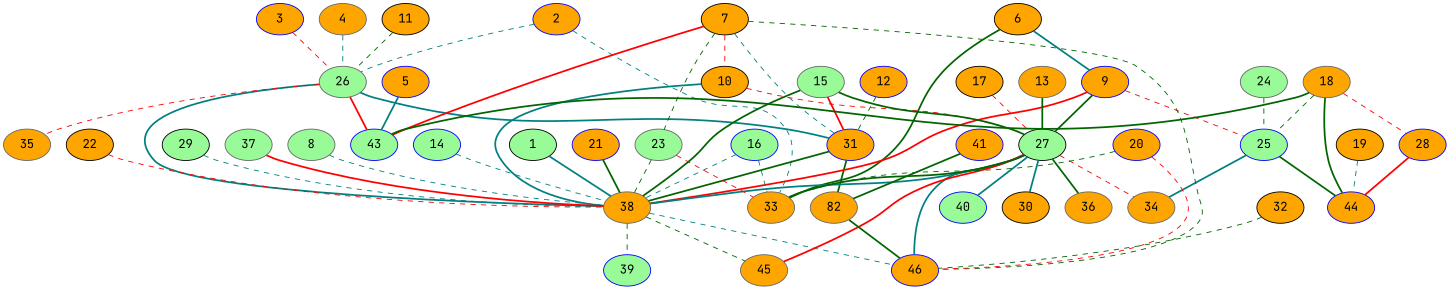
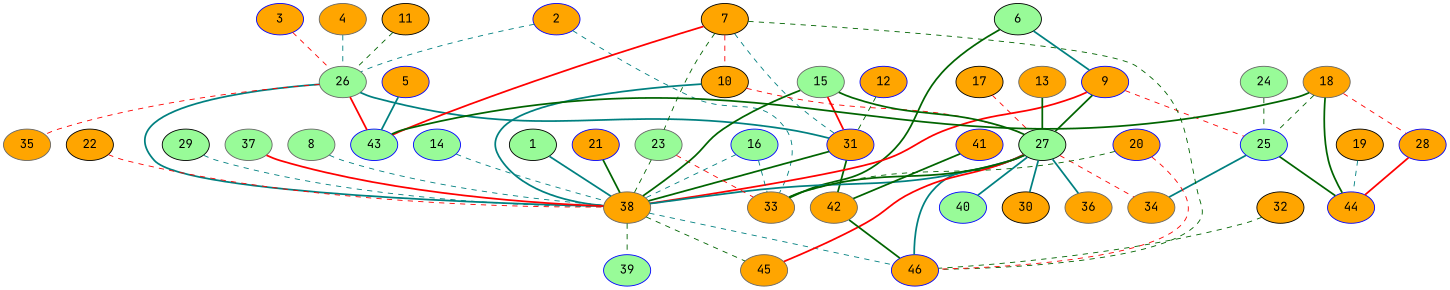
(1018, 19) -> (1018, 19)
(1065, 176) -> (1065, 176)
(834, 208) -> (834, 208)
